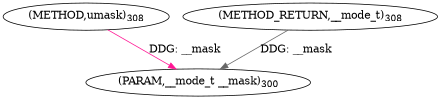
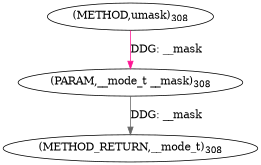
(258, 48) -> (130, 112)
(270, 81) -> (202, 81)
